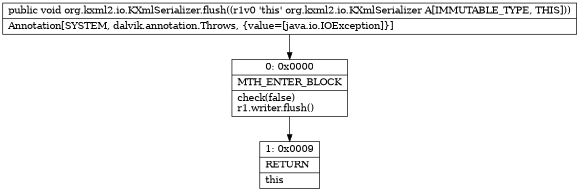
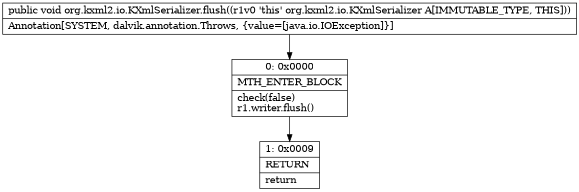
(275, 180) -> (281, 180)
